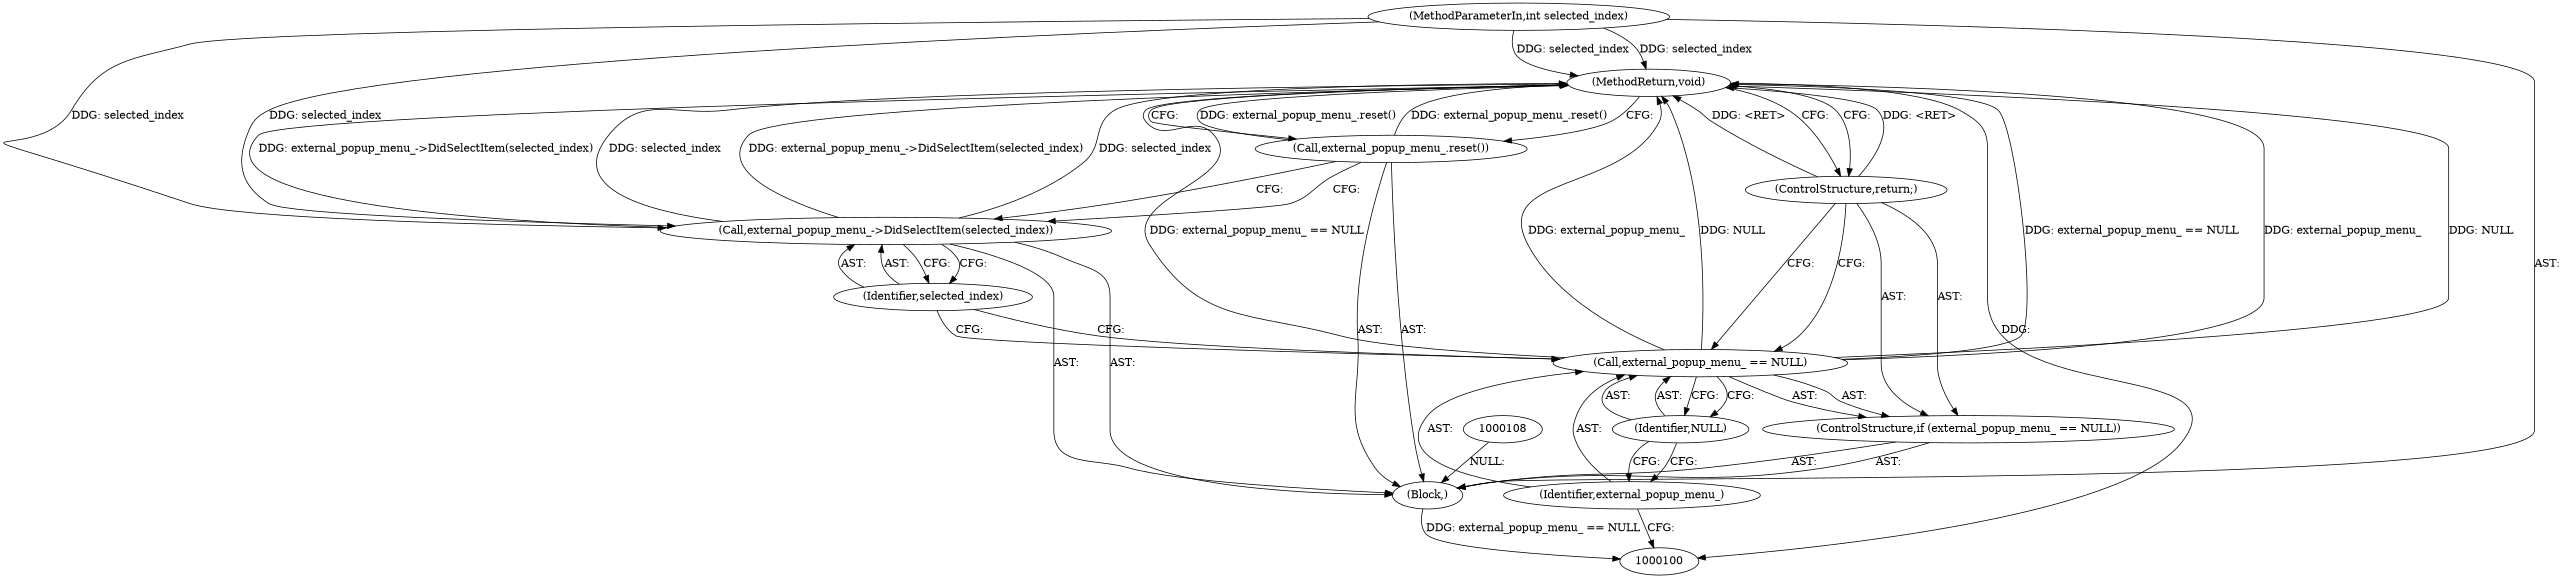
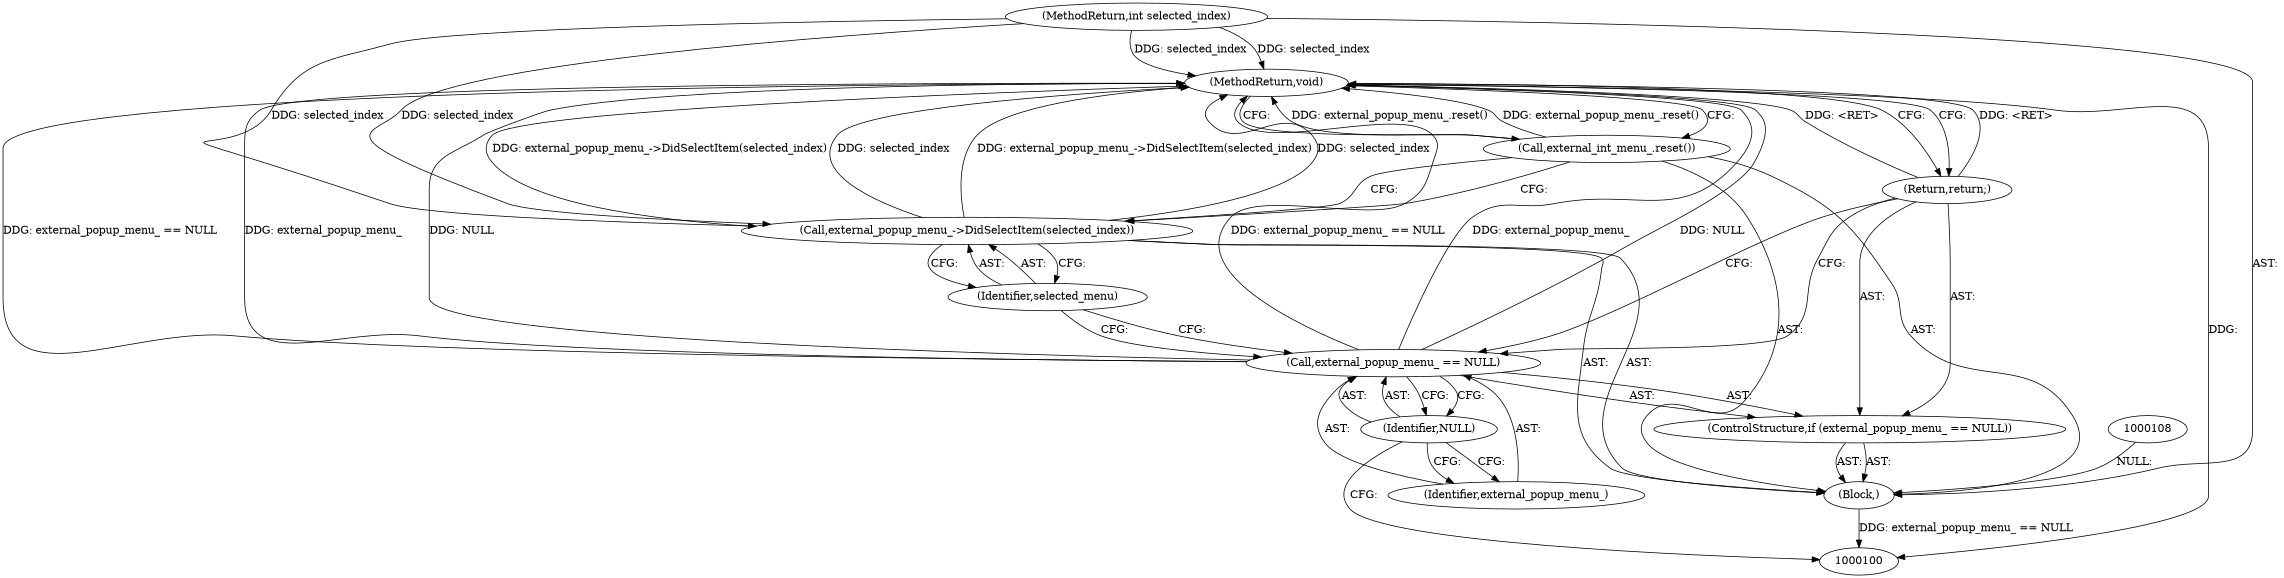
(1519, 17) -> (1137, 17)
(1391, 149) -> (1607, 149)
(1846, 190) -> (1947, 190)
(933, 297) -> (1048, 297)
(1644, 525) -> (1530, 544)
